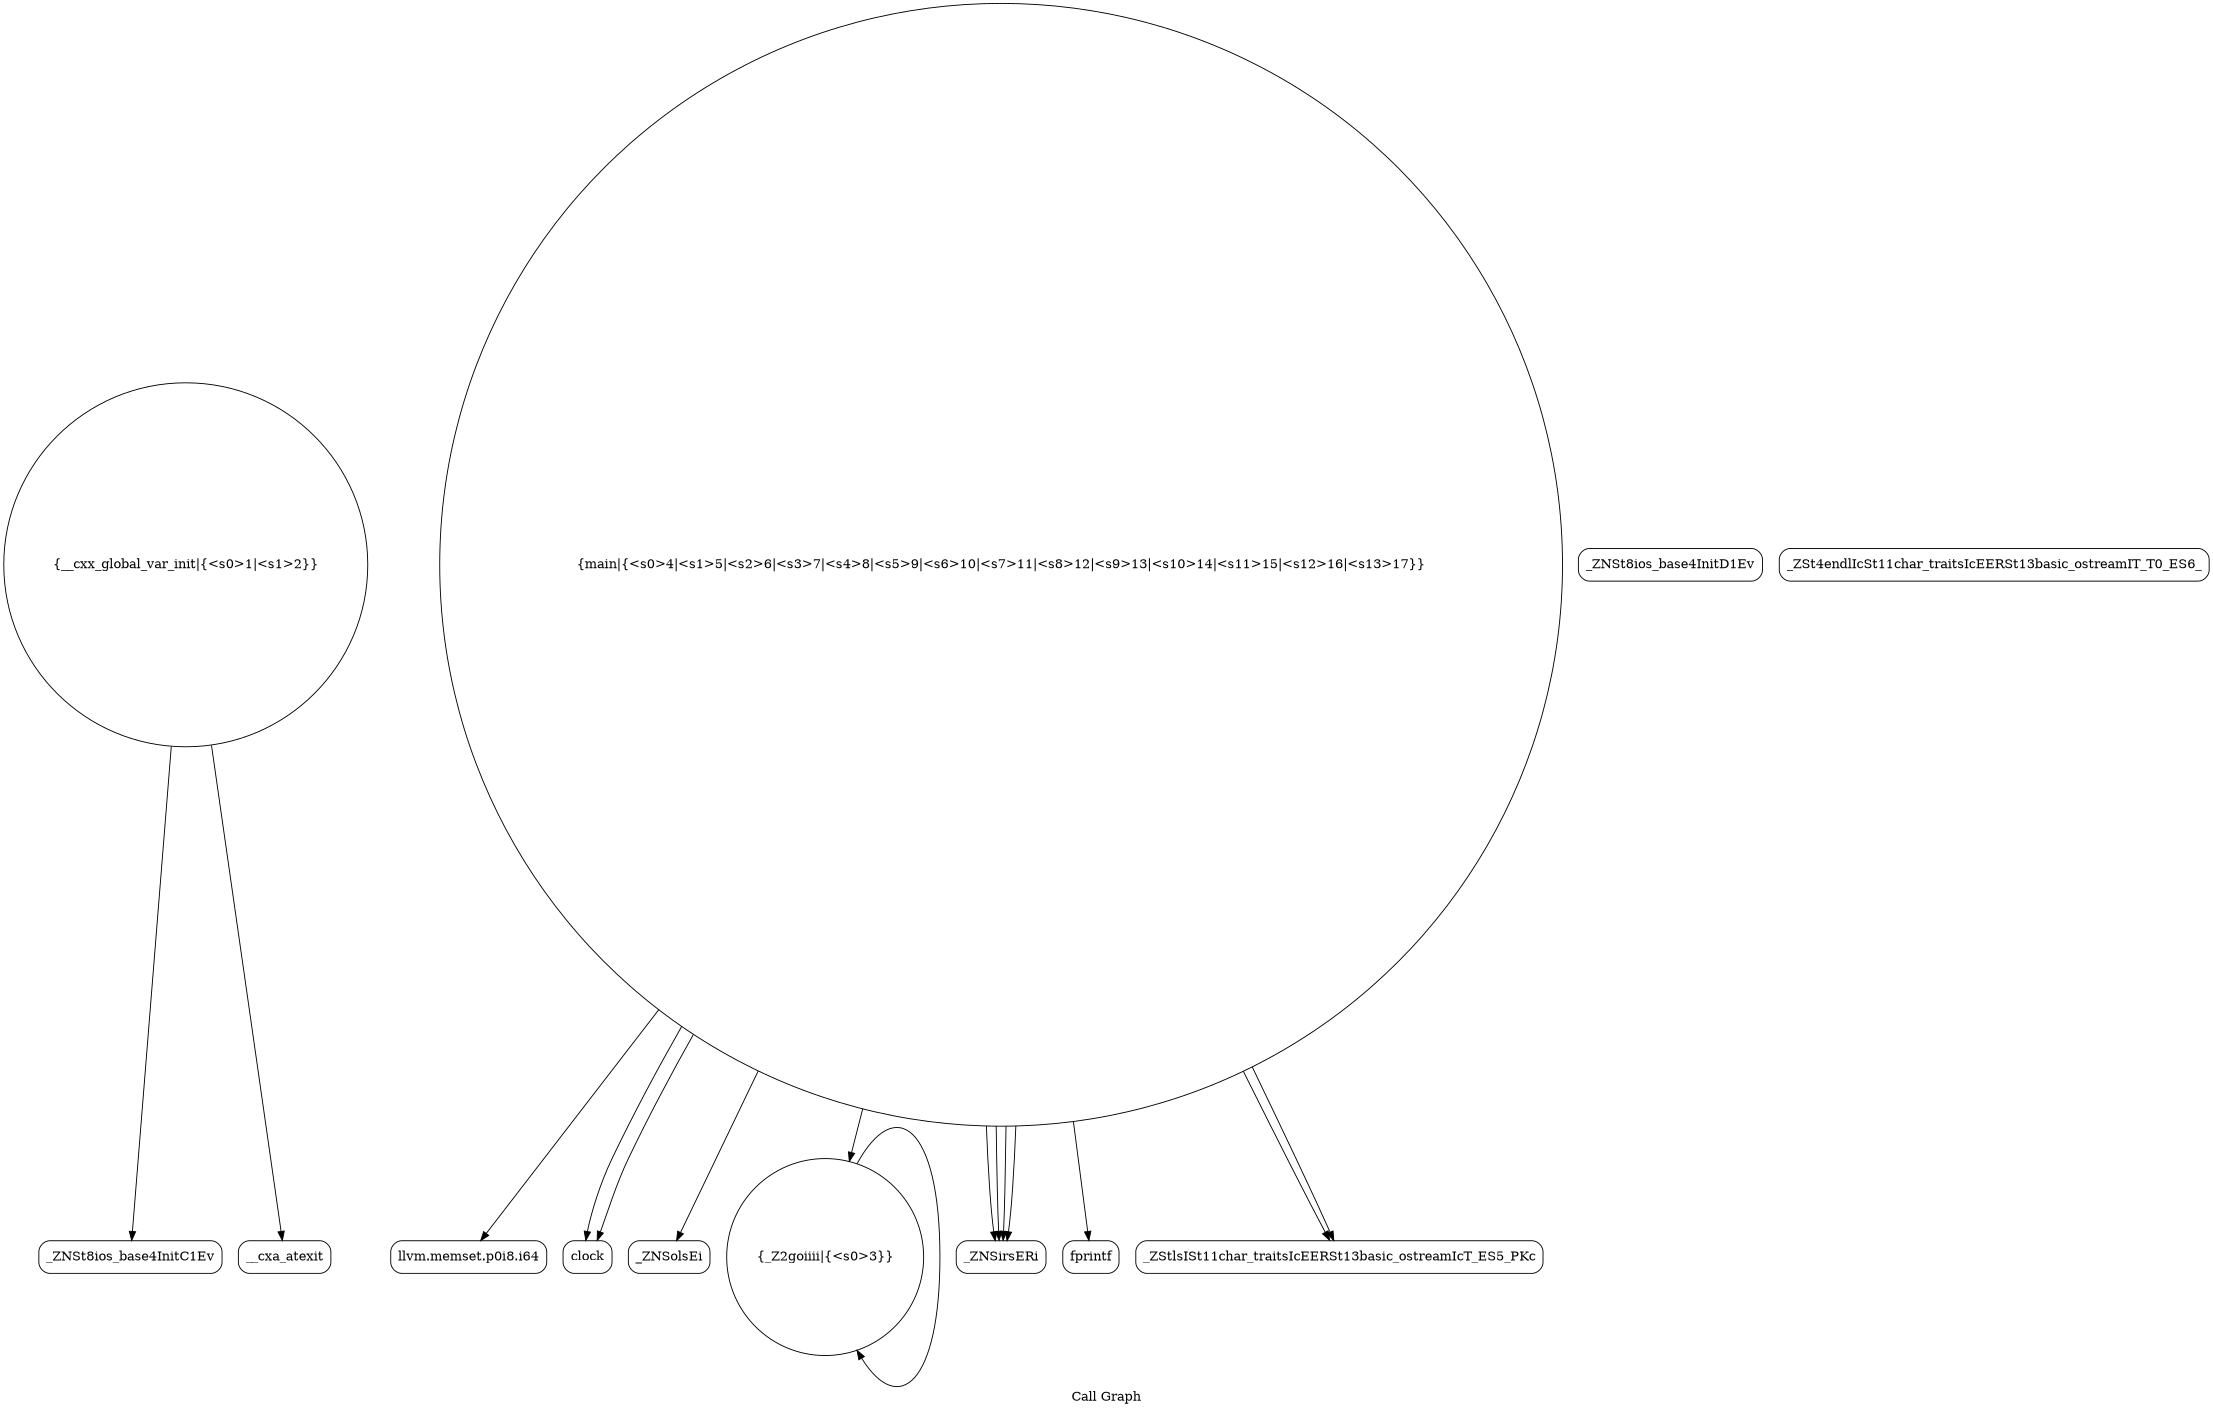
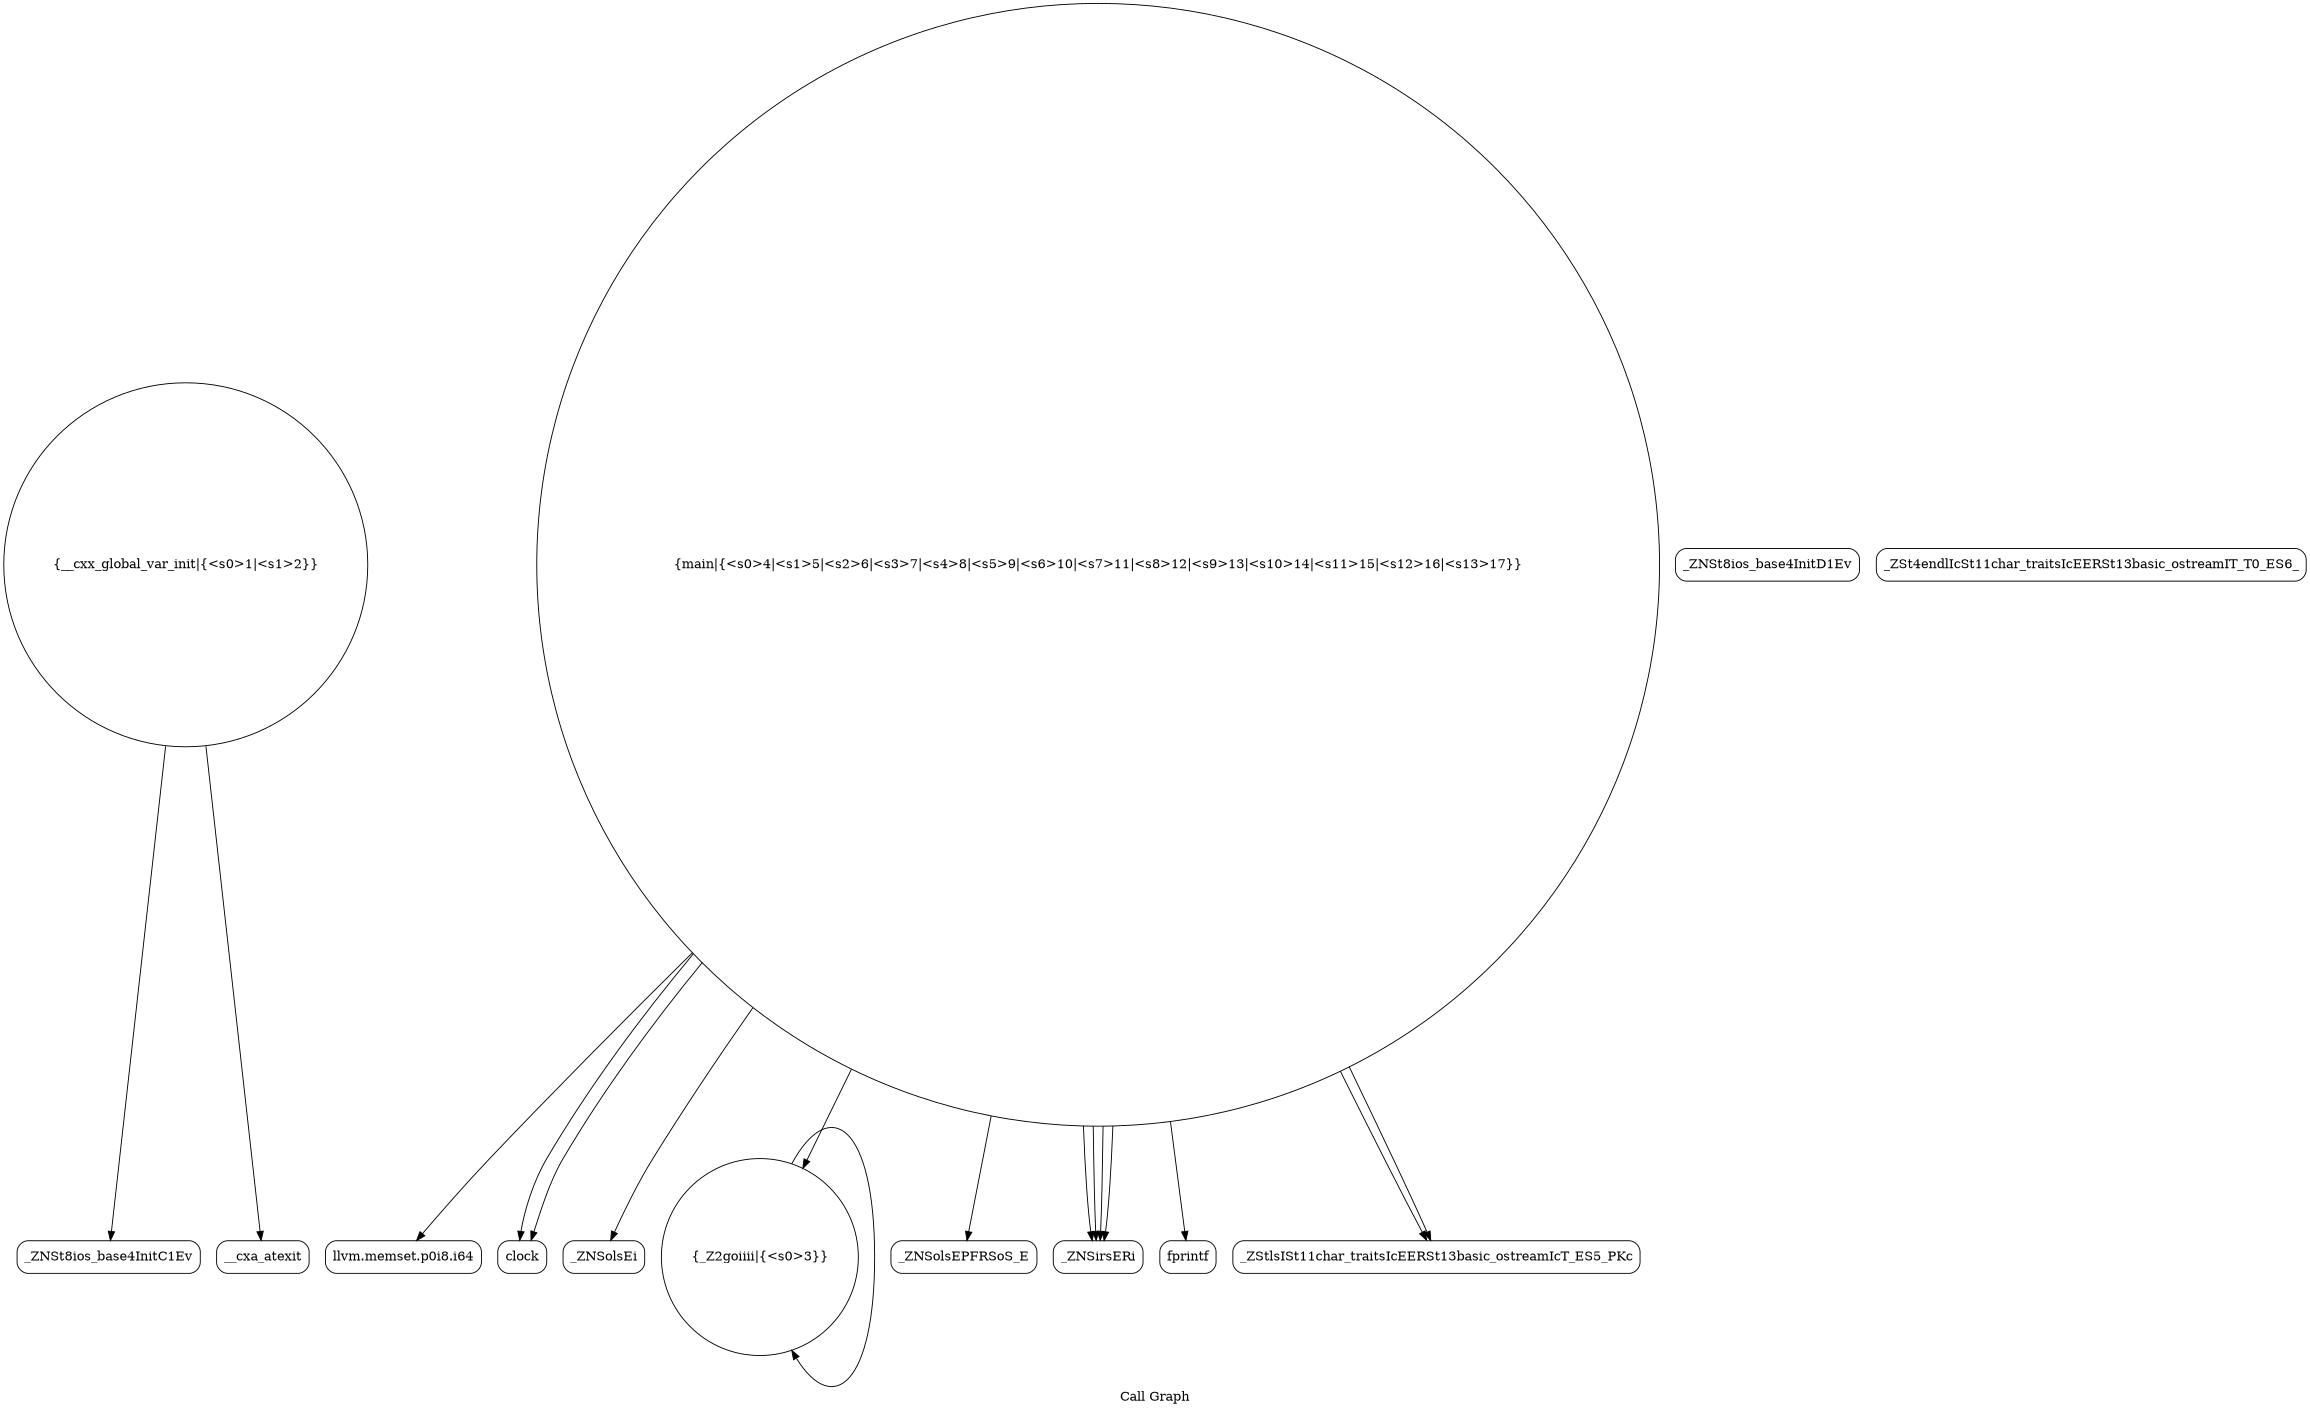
none -> (964, 1257)
